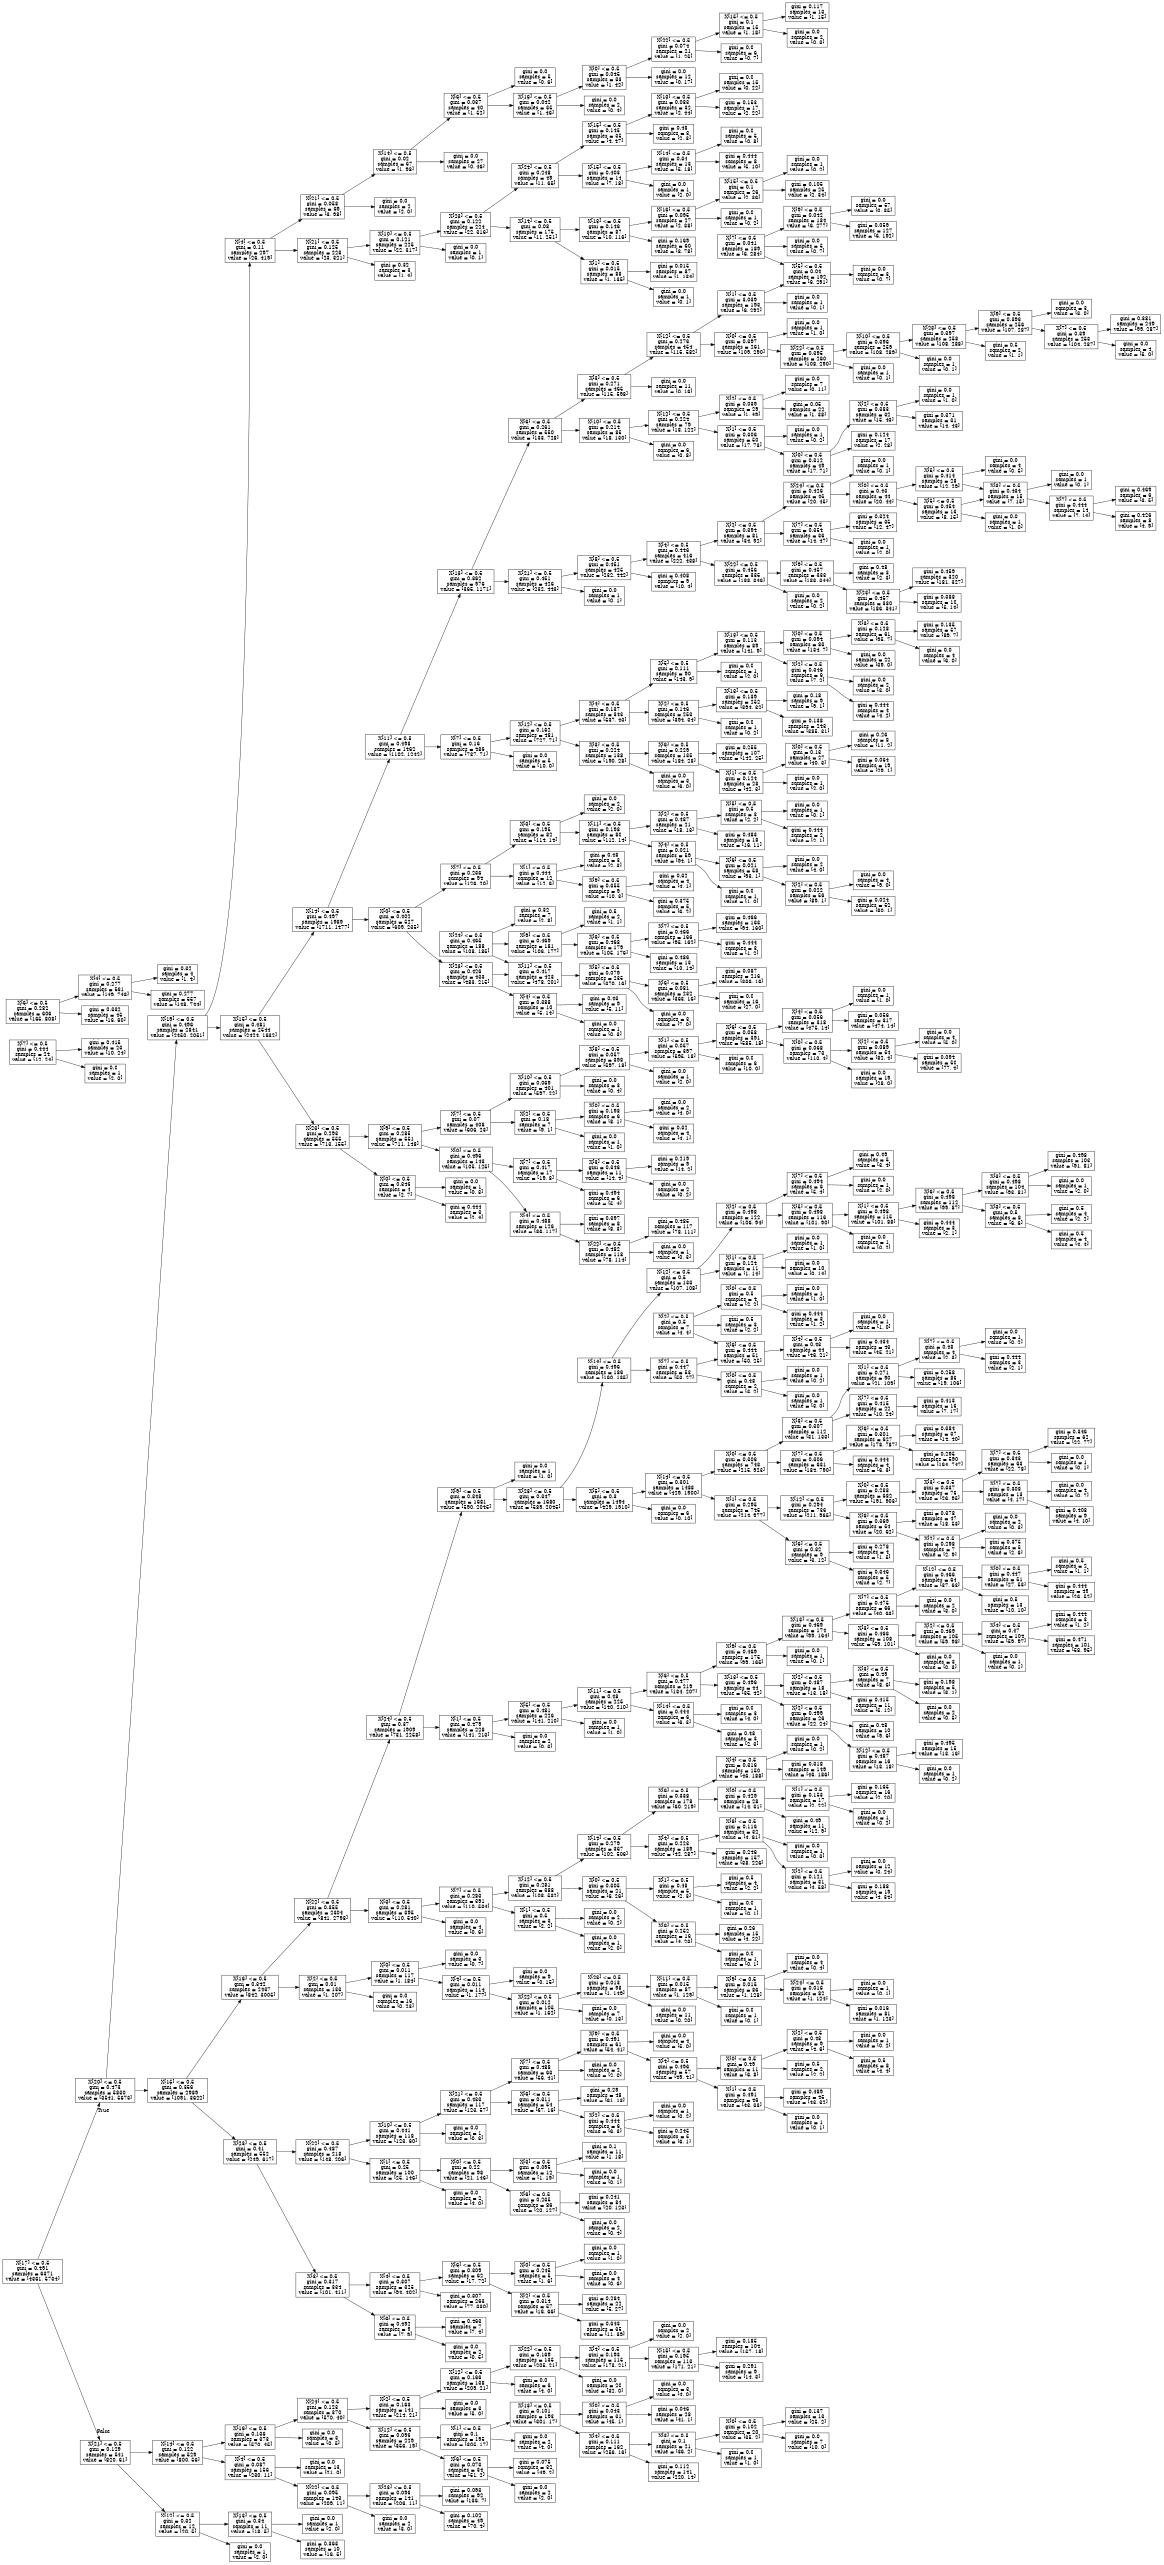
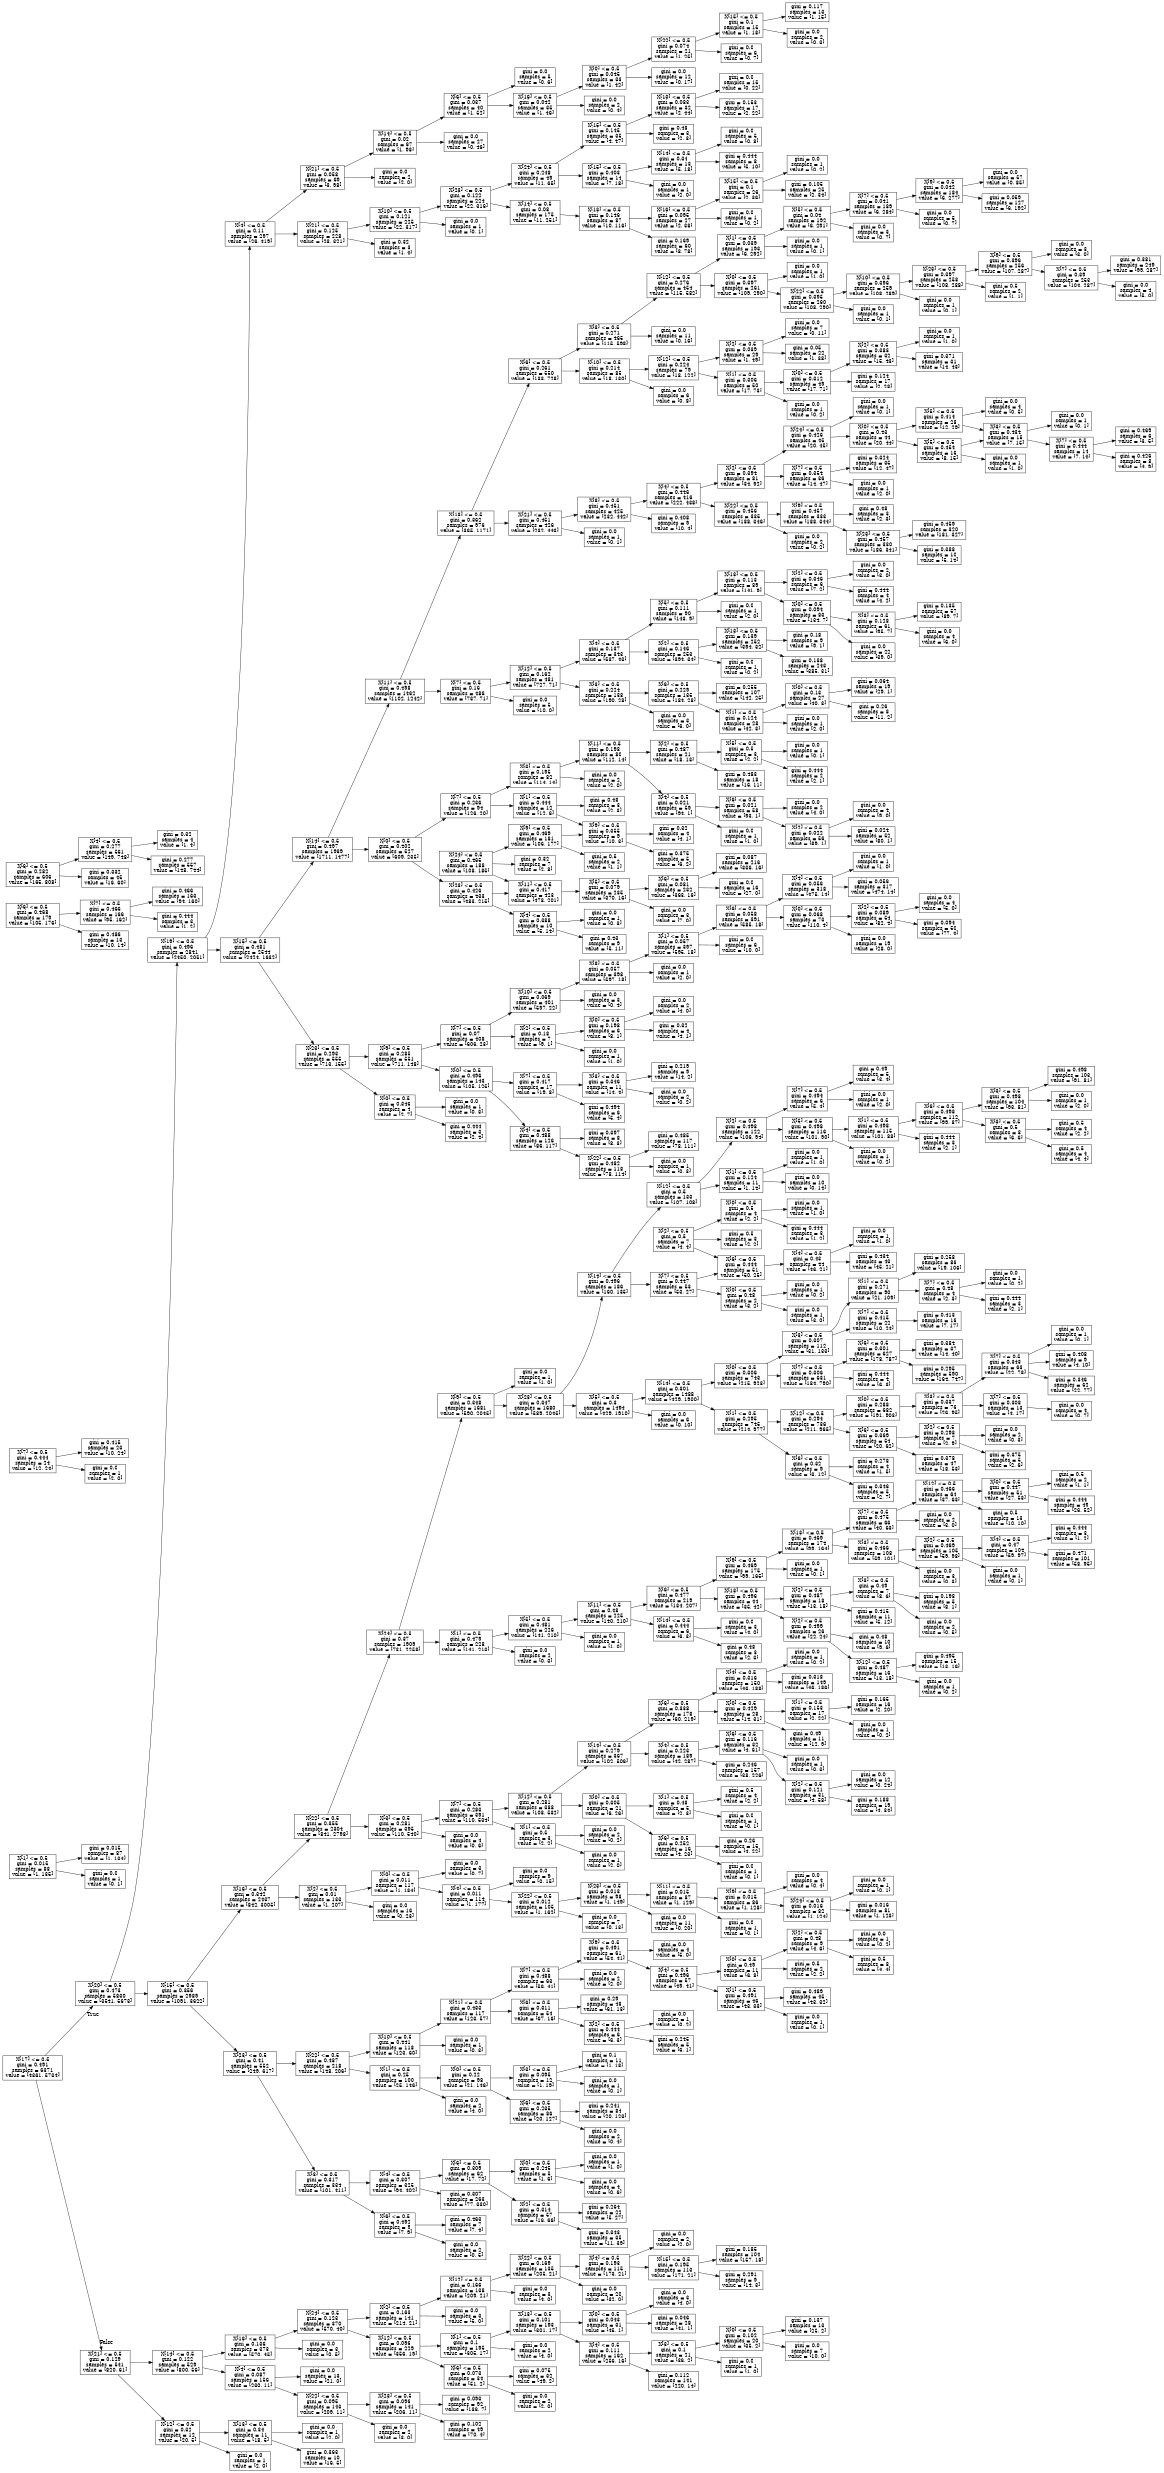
(568, 250) -> none
(773, 260) -> (838, 212)
(741, 303) -> (741, 246)
(568, 945) -> (570, 835)
(1037, 1504) -> (1037, 1363)
